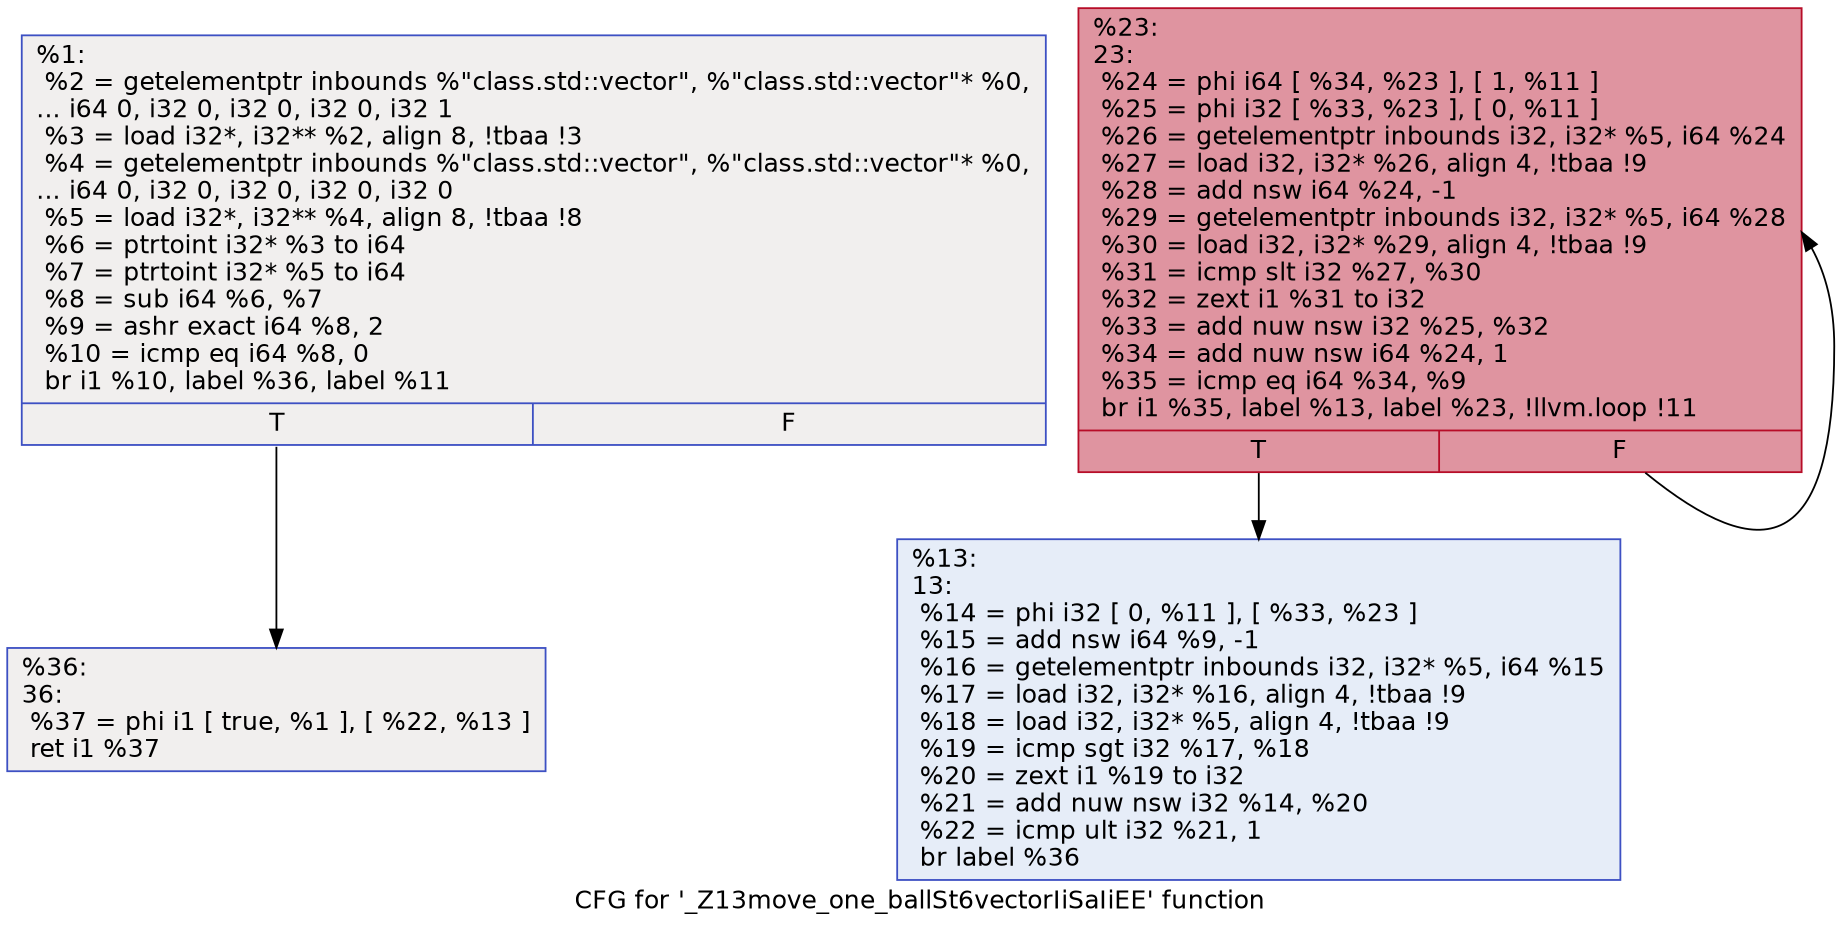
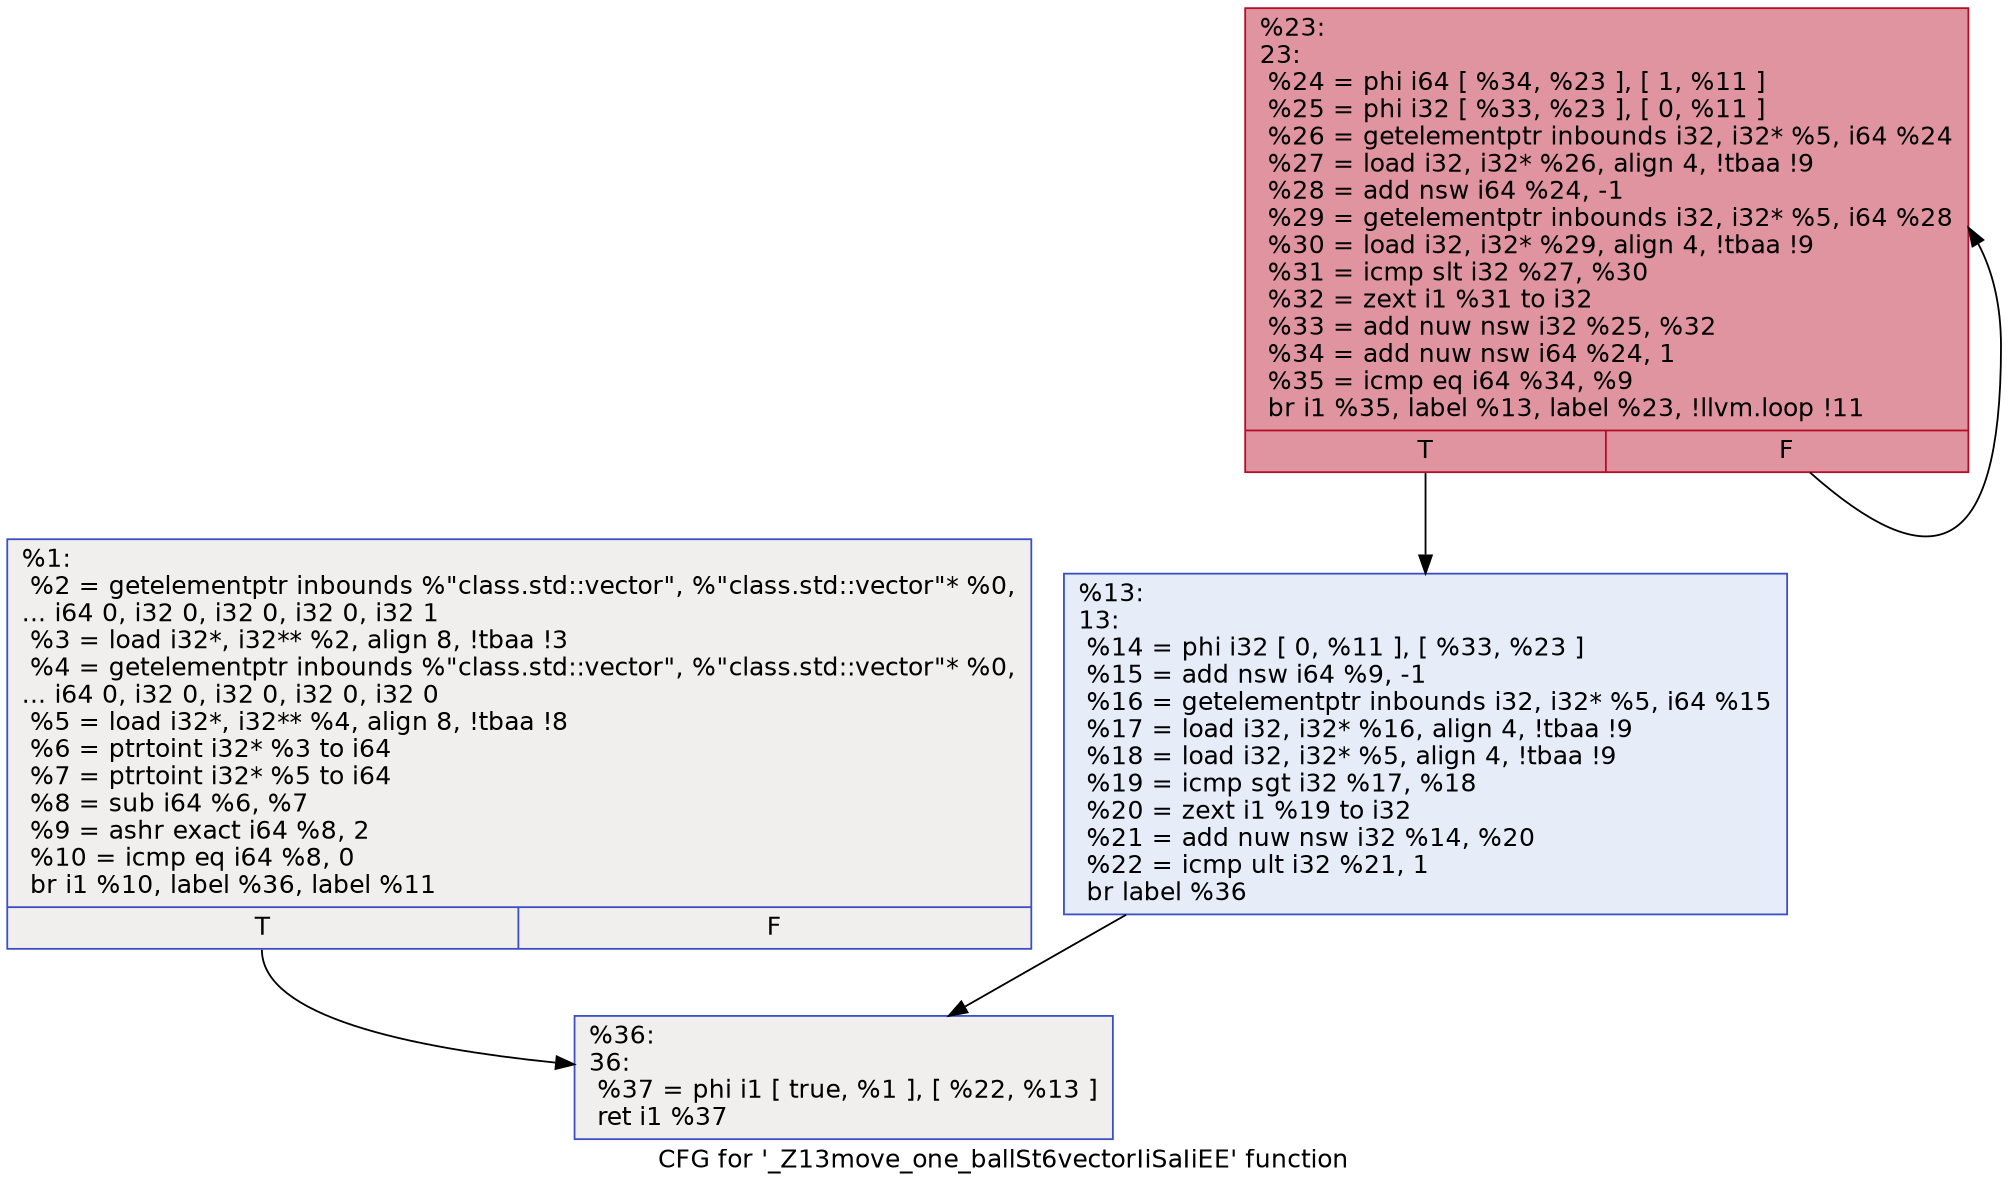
none -> (1046, 961)
